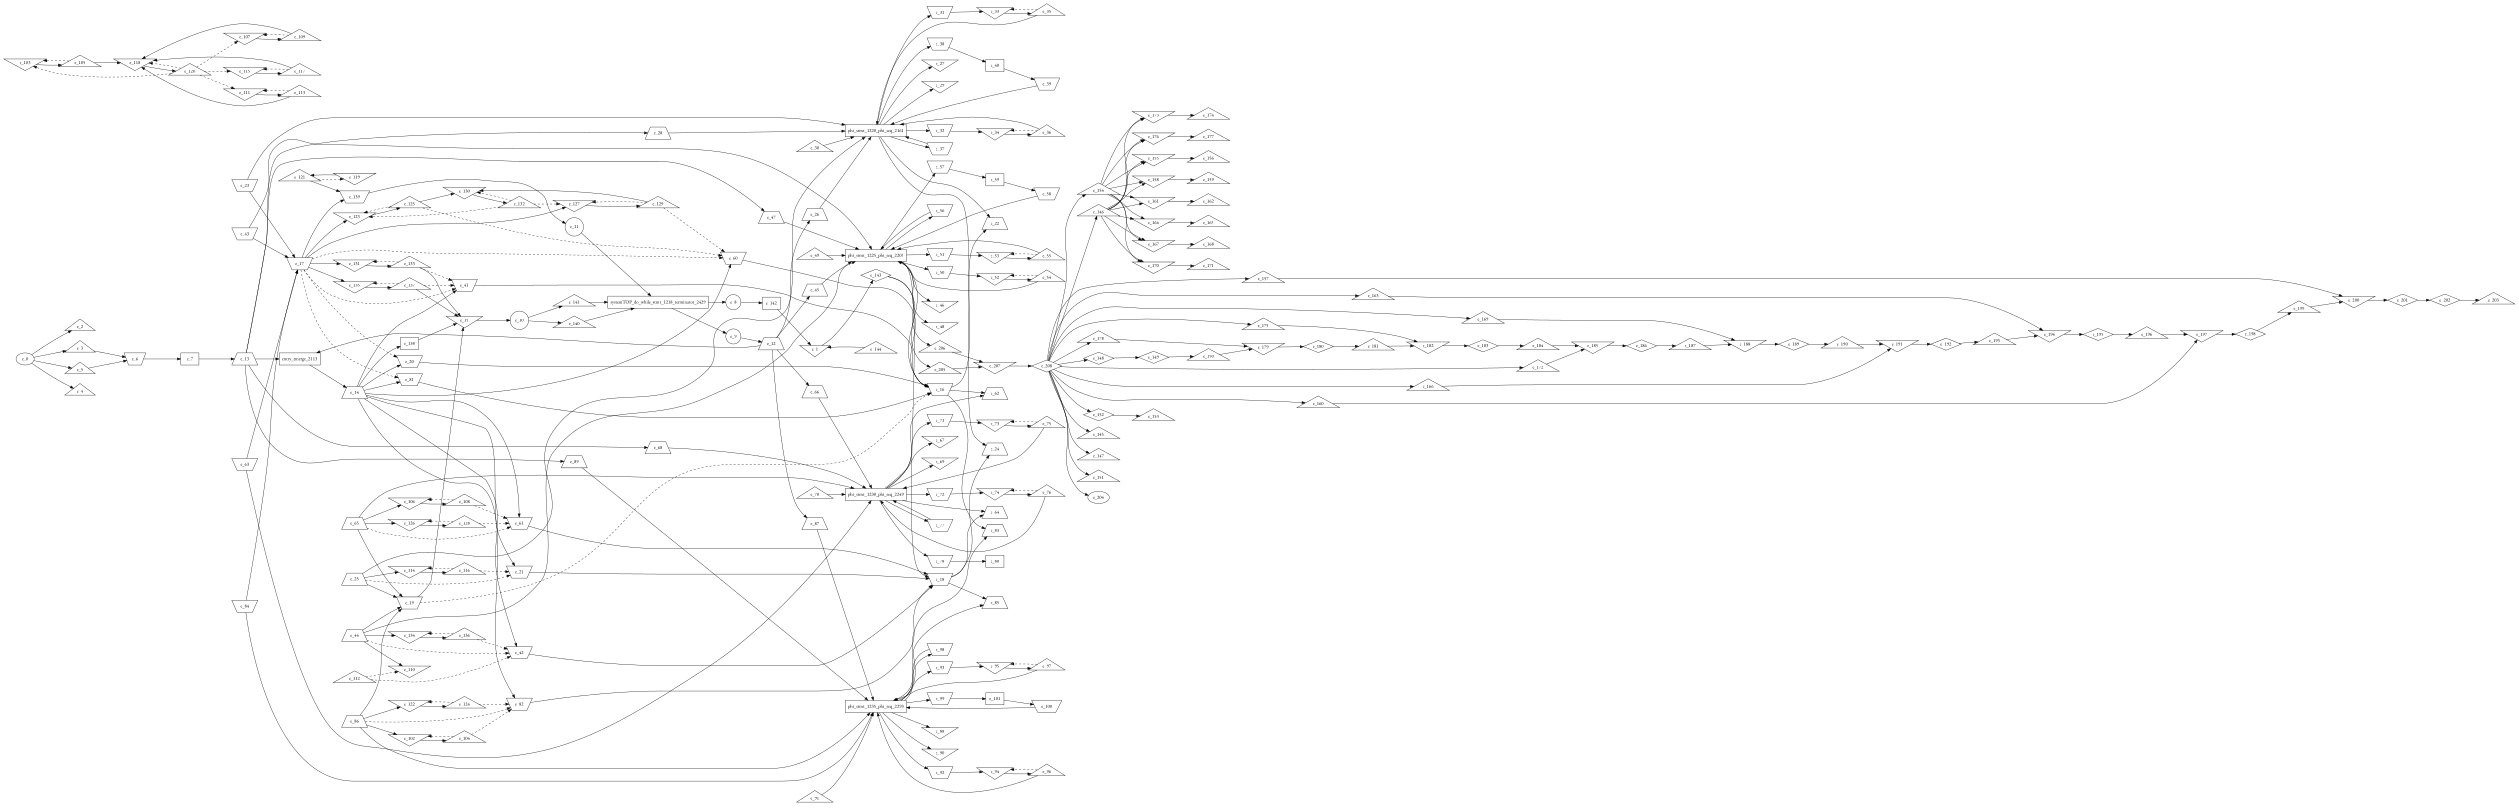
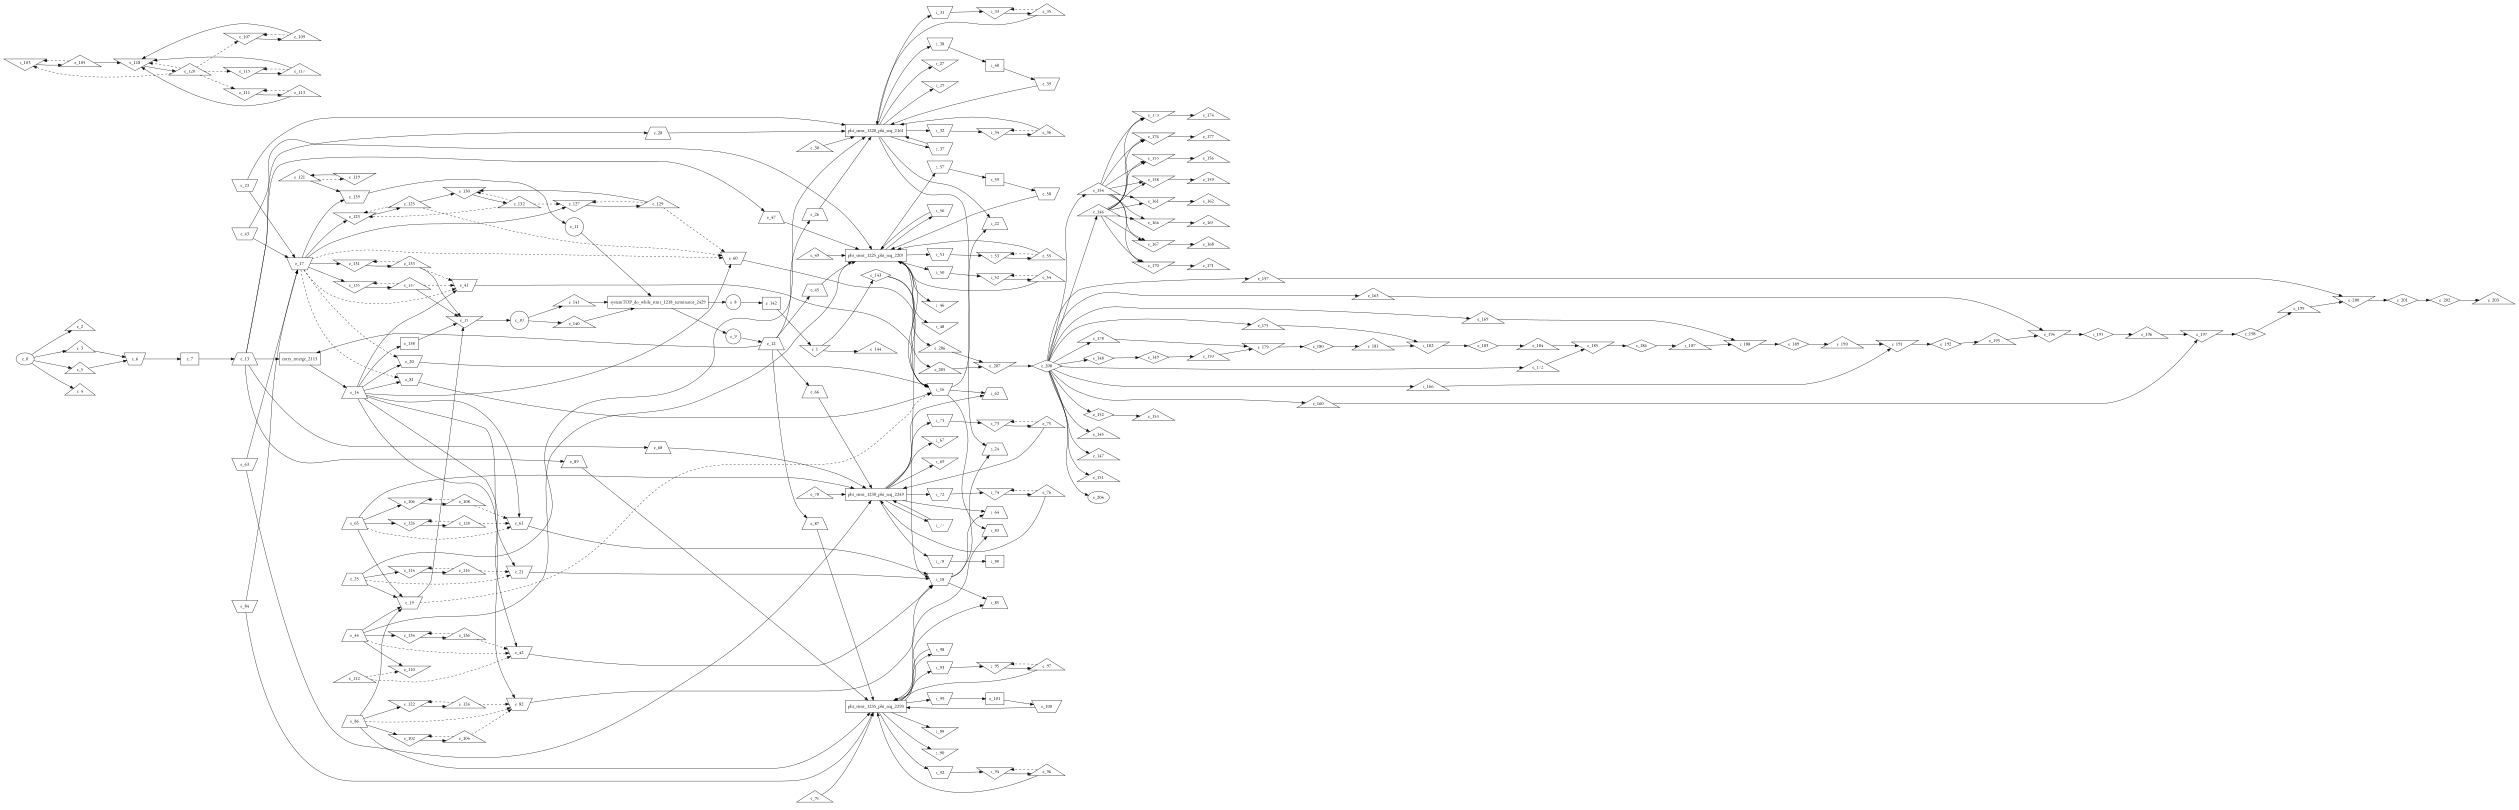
(848, 347) -> (839, 351)
